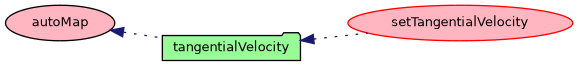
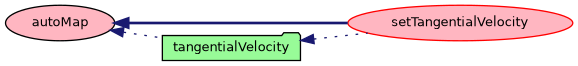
none -> (238, 23)
